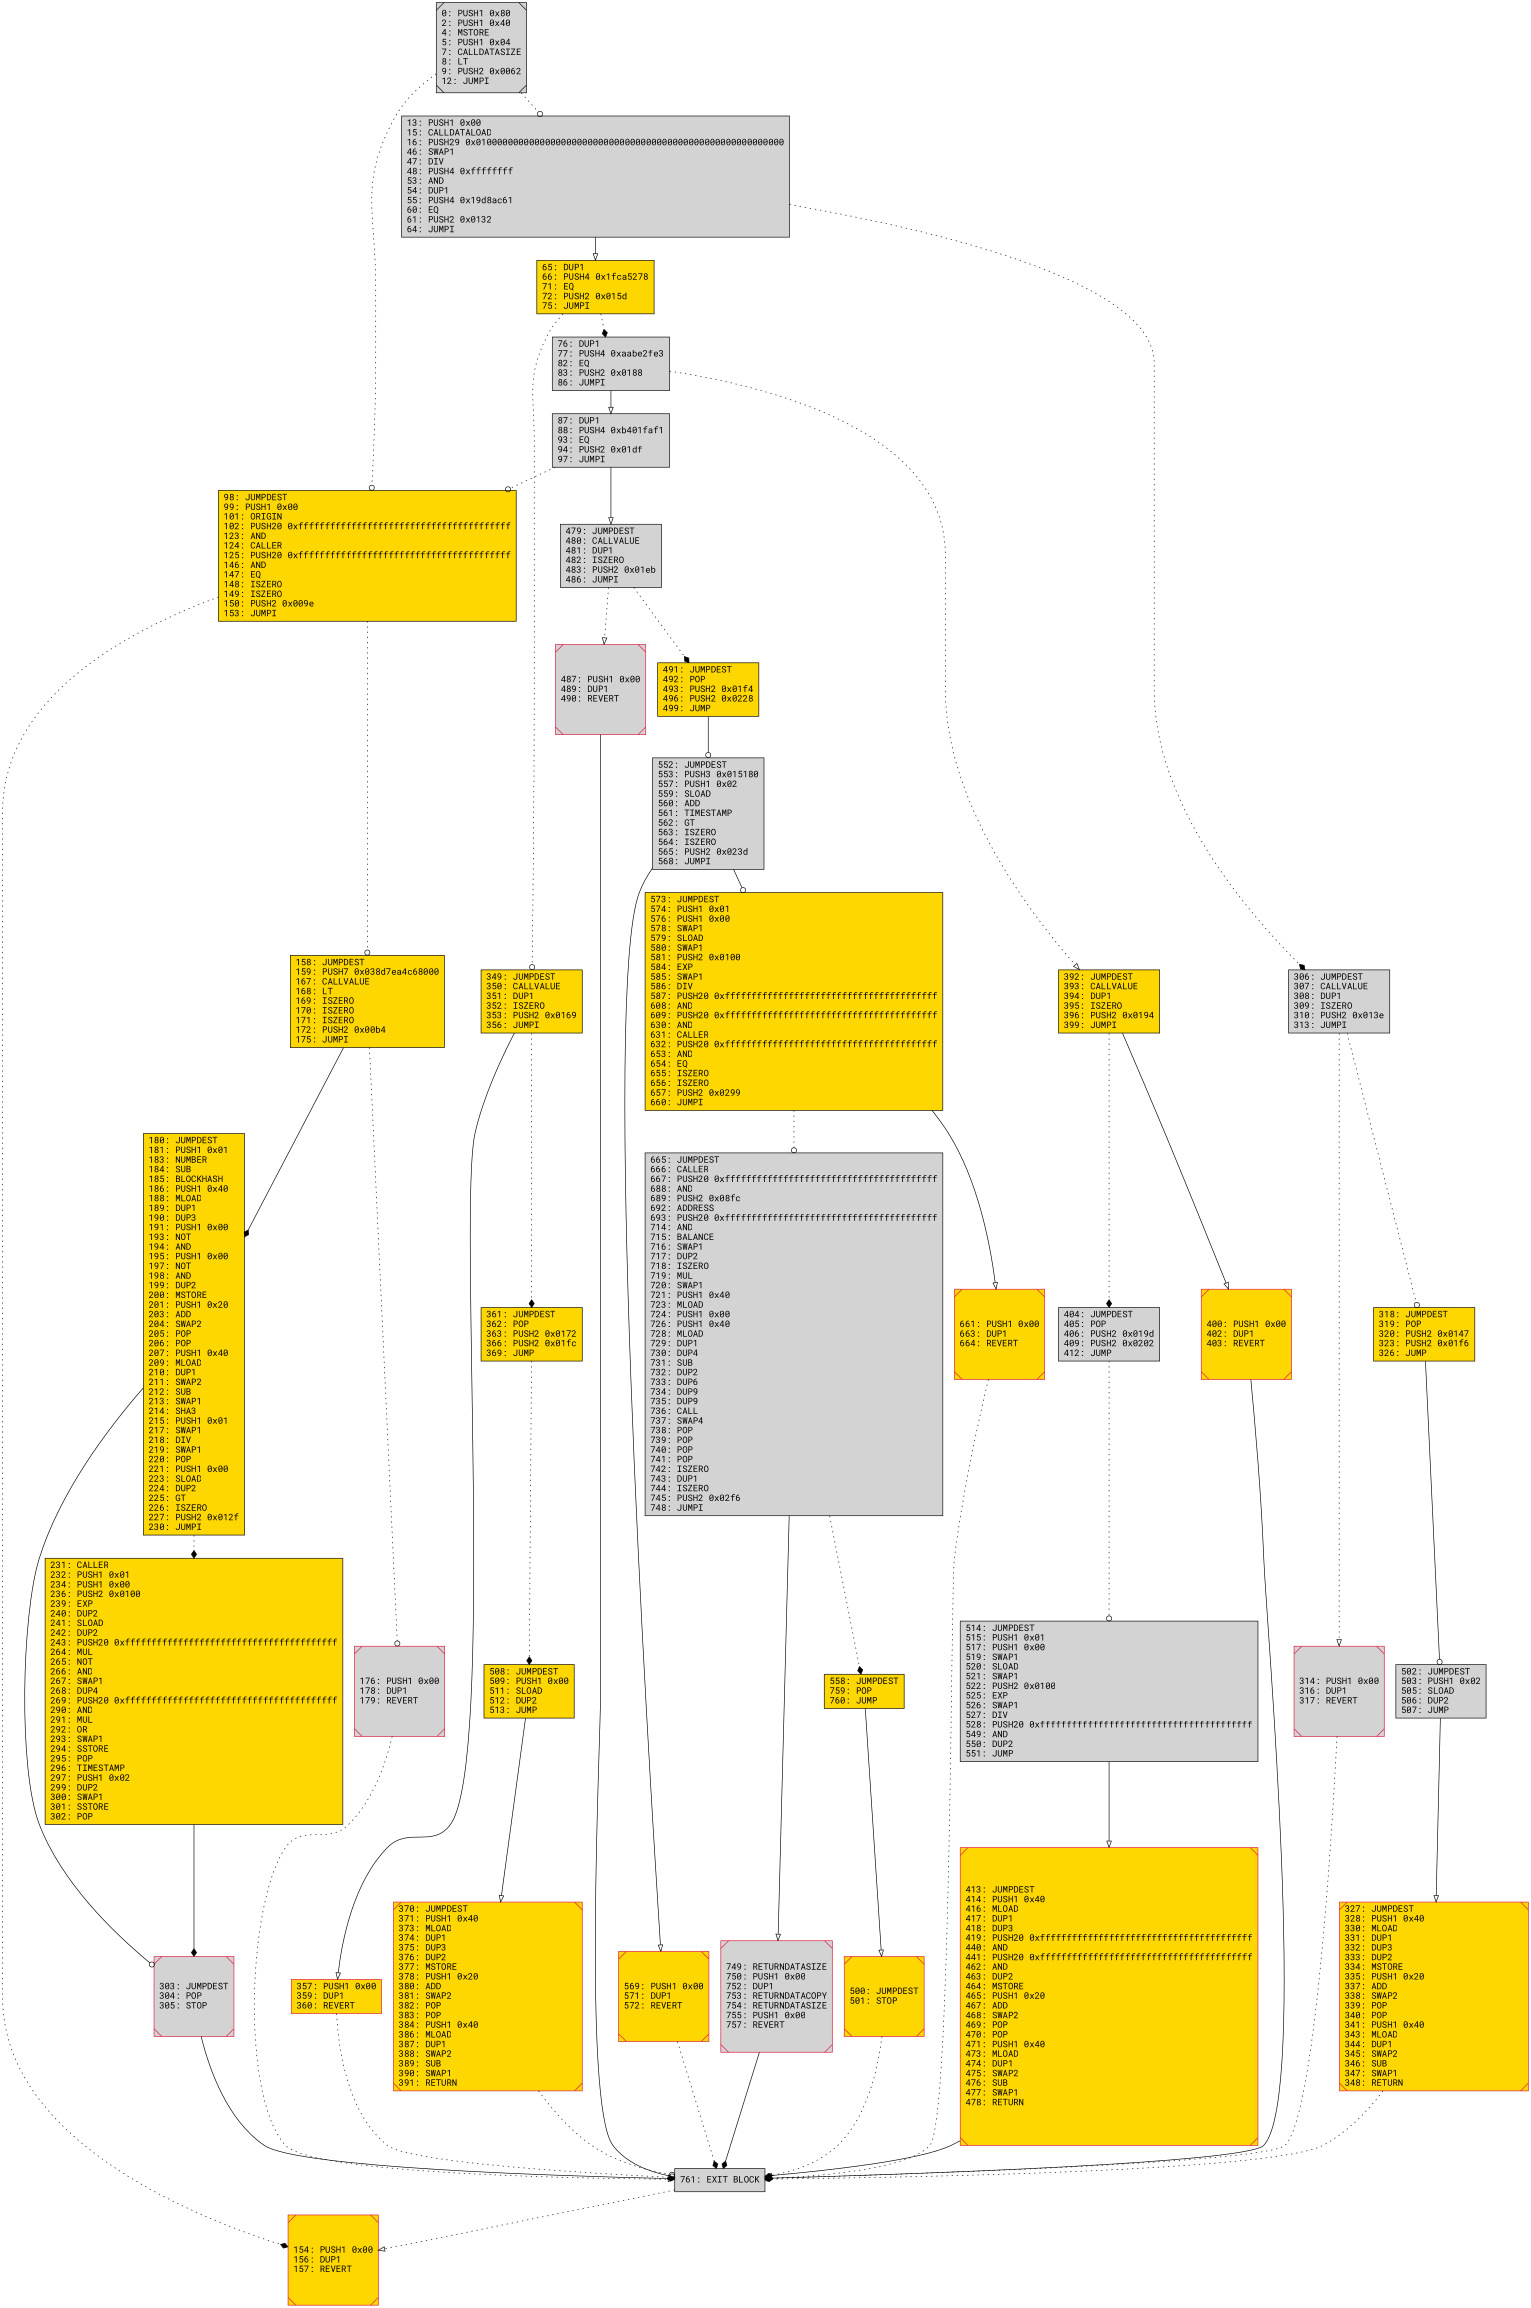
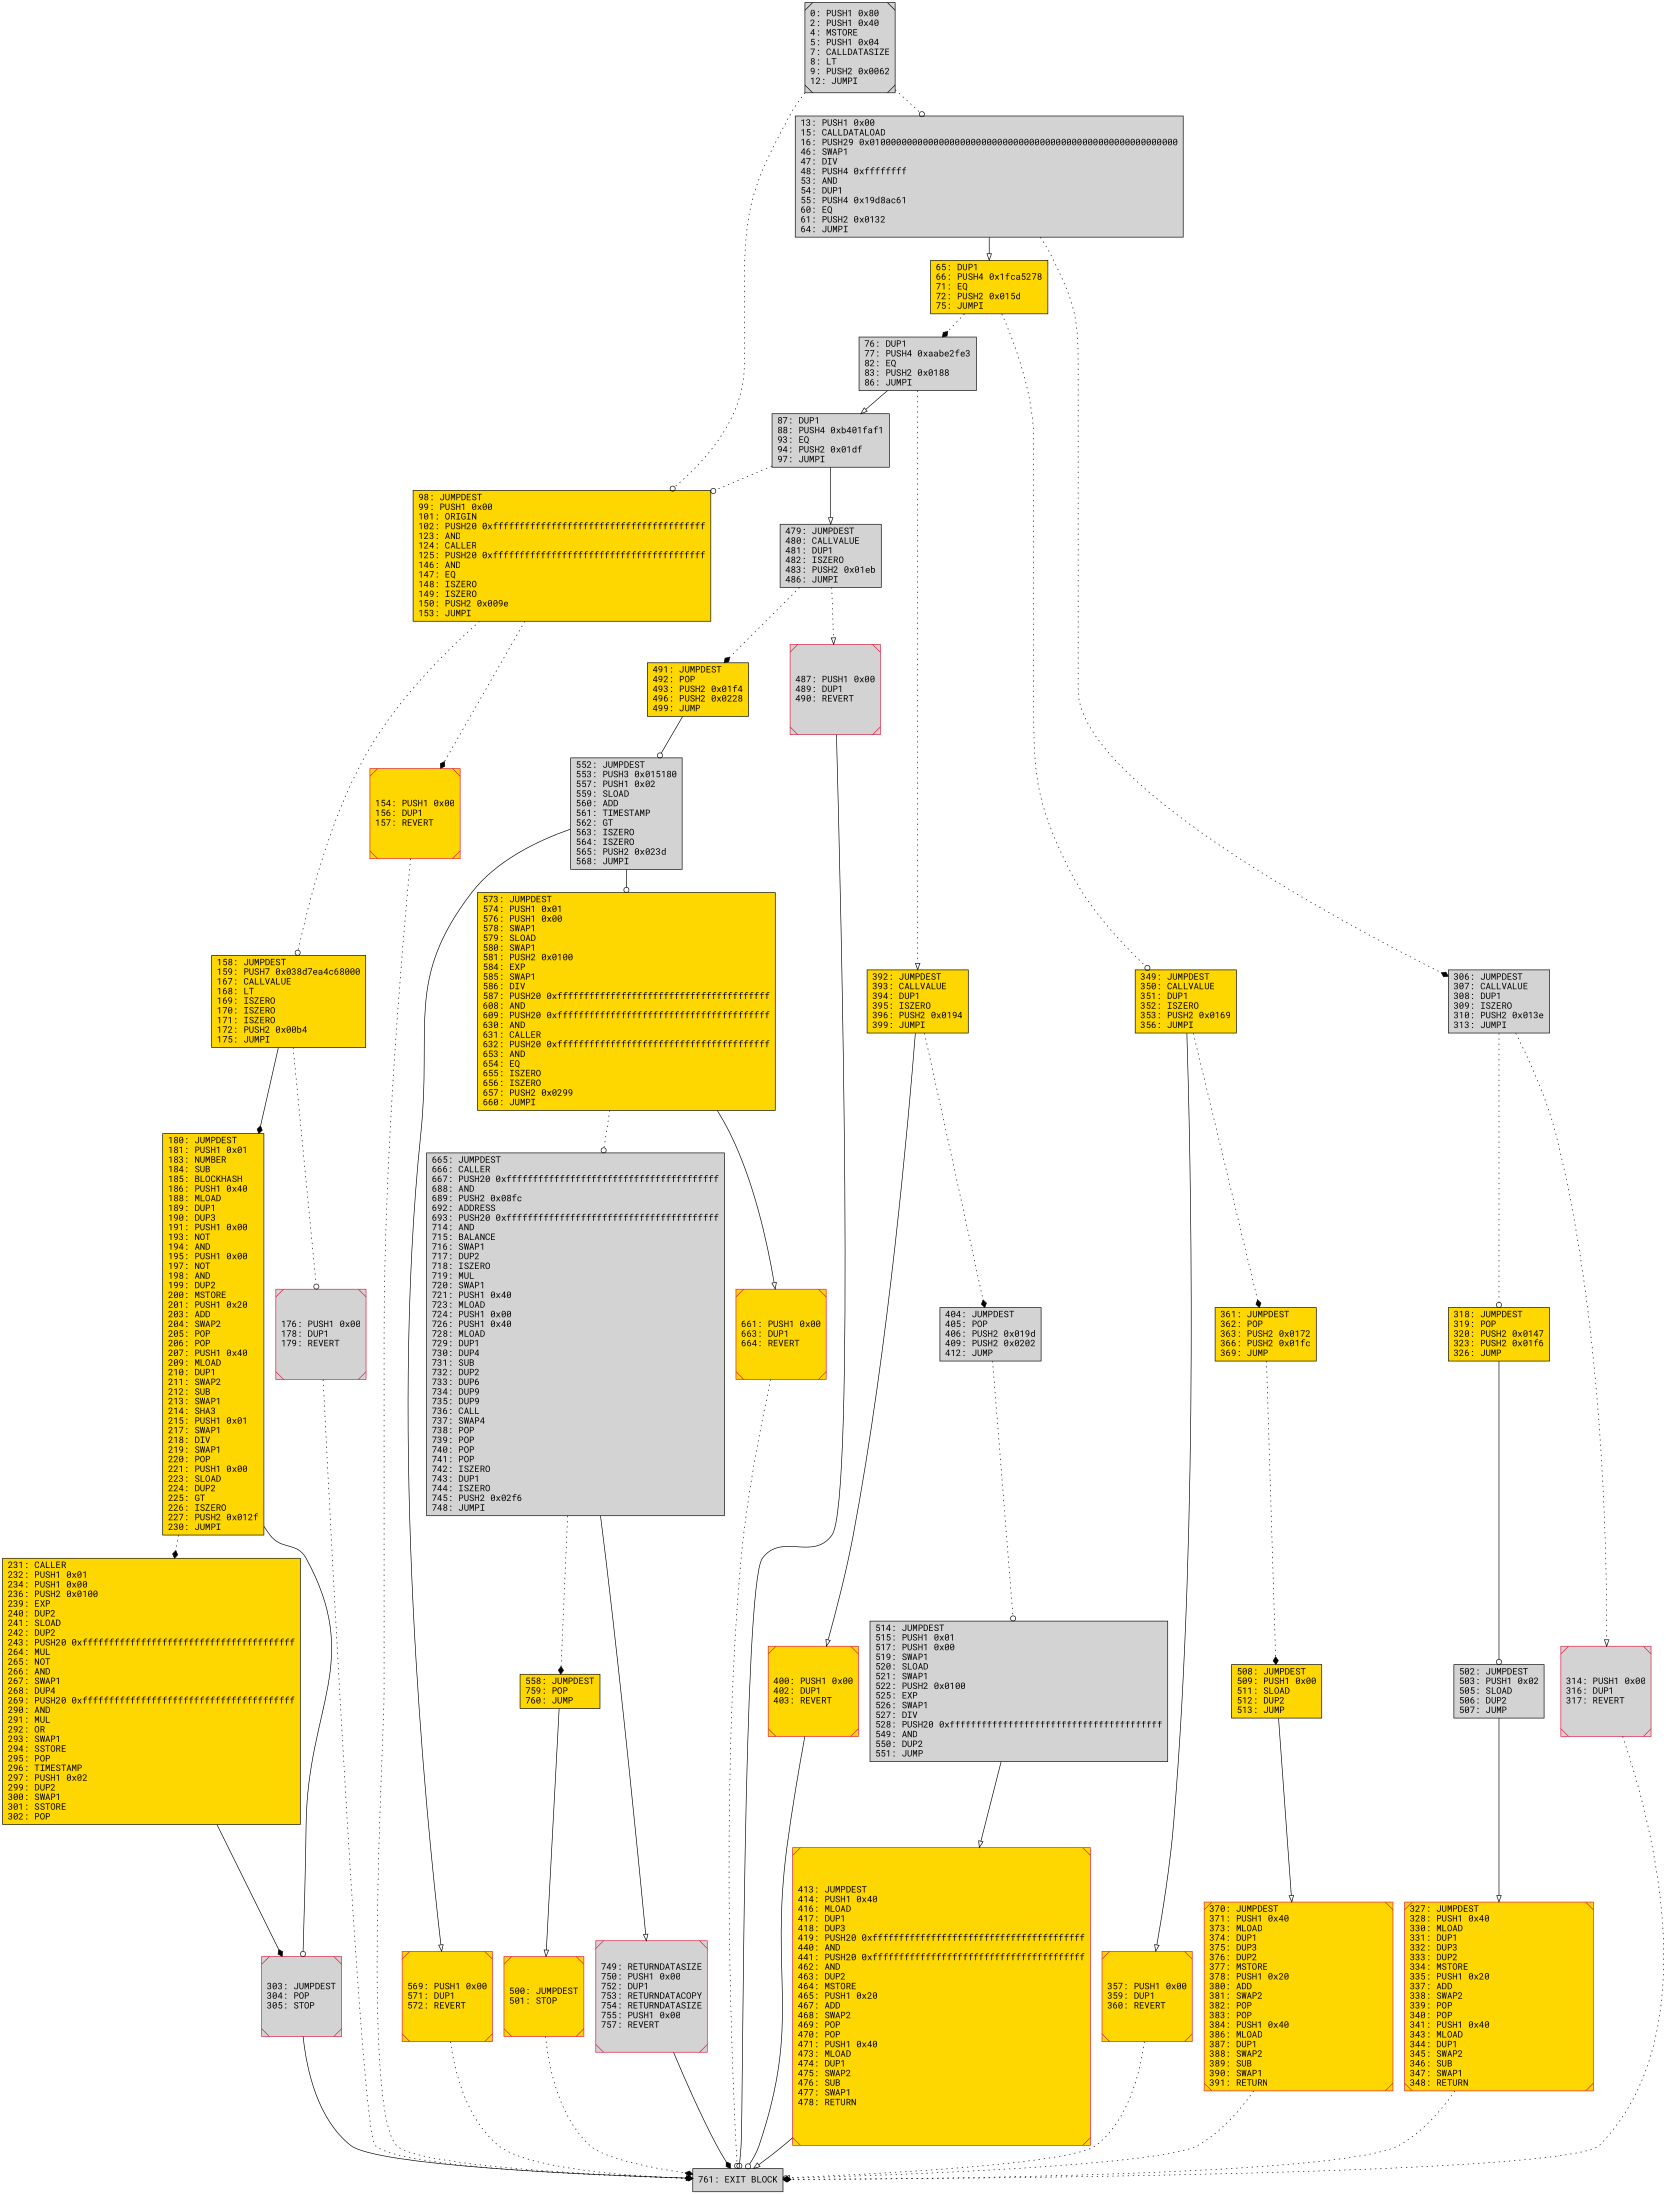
(336, 1996) -> (1147, 1996)
(530, 2219) -> (384, 1649)
